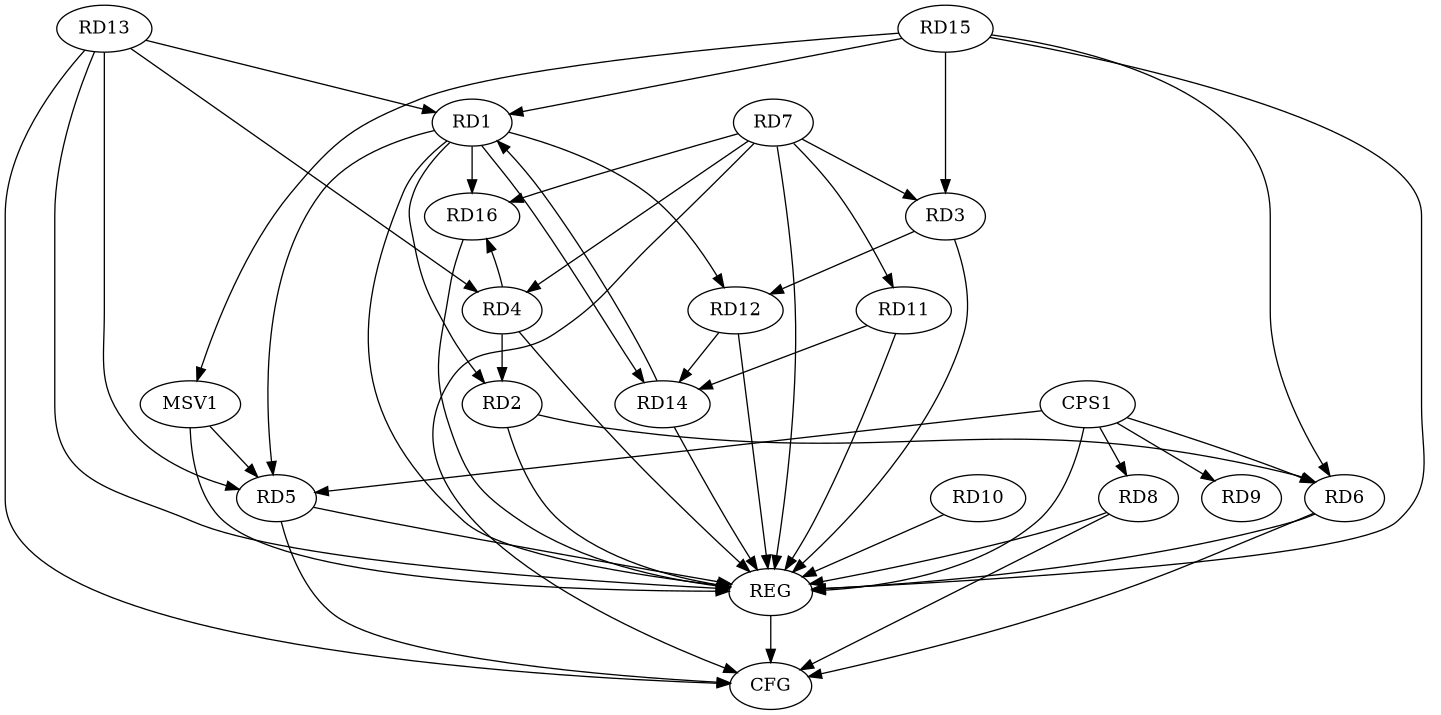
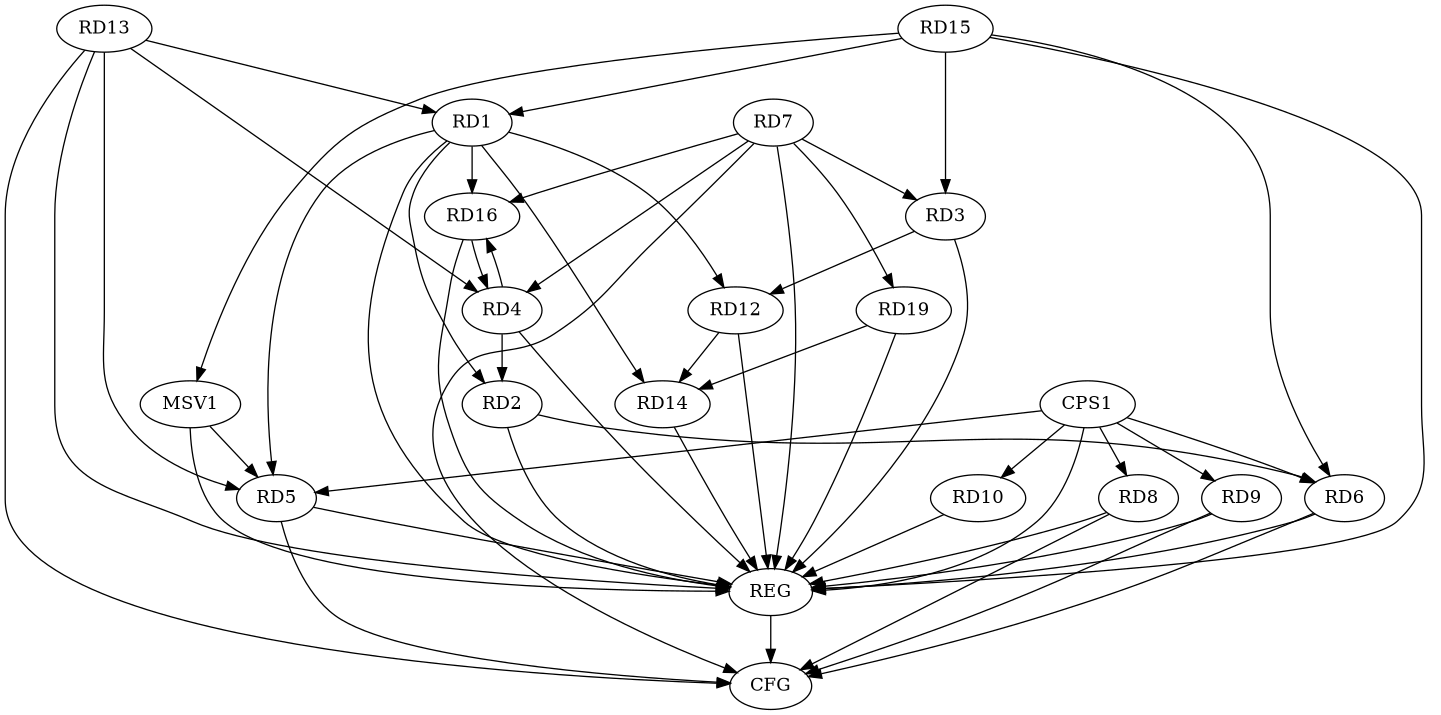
none -> (477, 258)
(589, 261) -> none
(904, 310) -> (904, 310)
none -> (1037, 448)
none -> (1050, 555)
none -> (1017, 598)
